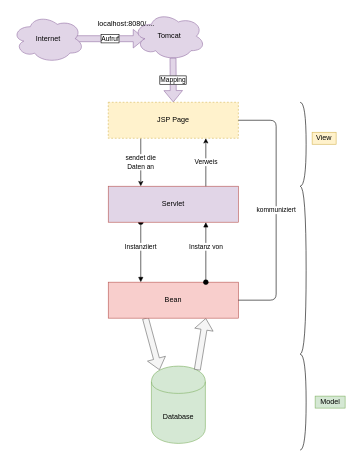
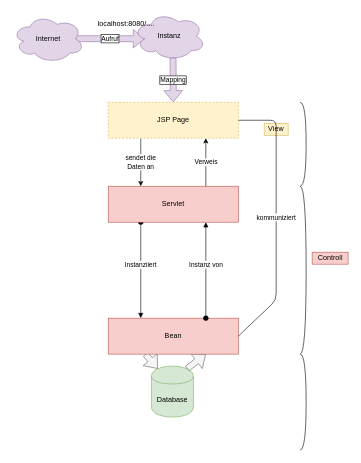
(170, 36) -> (170, 36)
(324, 138) -> (276, 129)
(173, 204) -> (173, 204)
none -> (330, 258)
(173, 300) -> (173, 336)
(330, 402) -> none
(179, 405) -> (173, 392)
